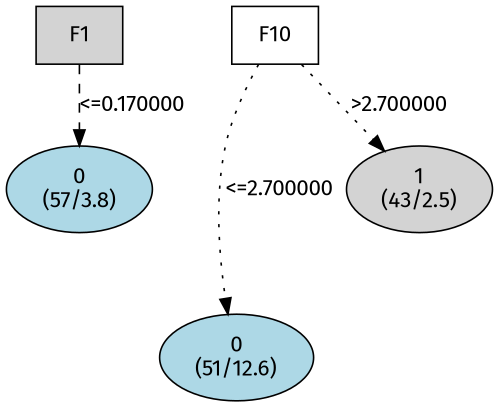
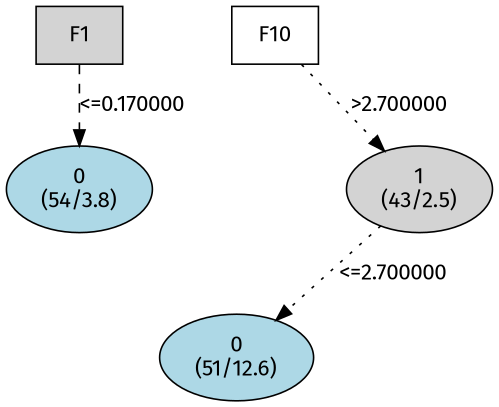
(221, 178) -> (334, 268)
(79, 189) -> (79, 189)
